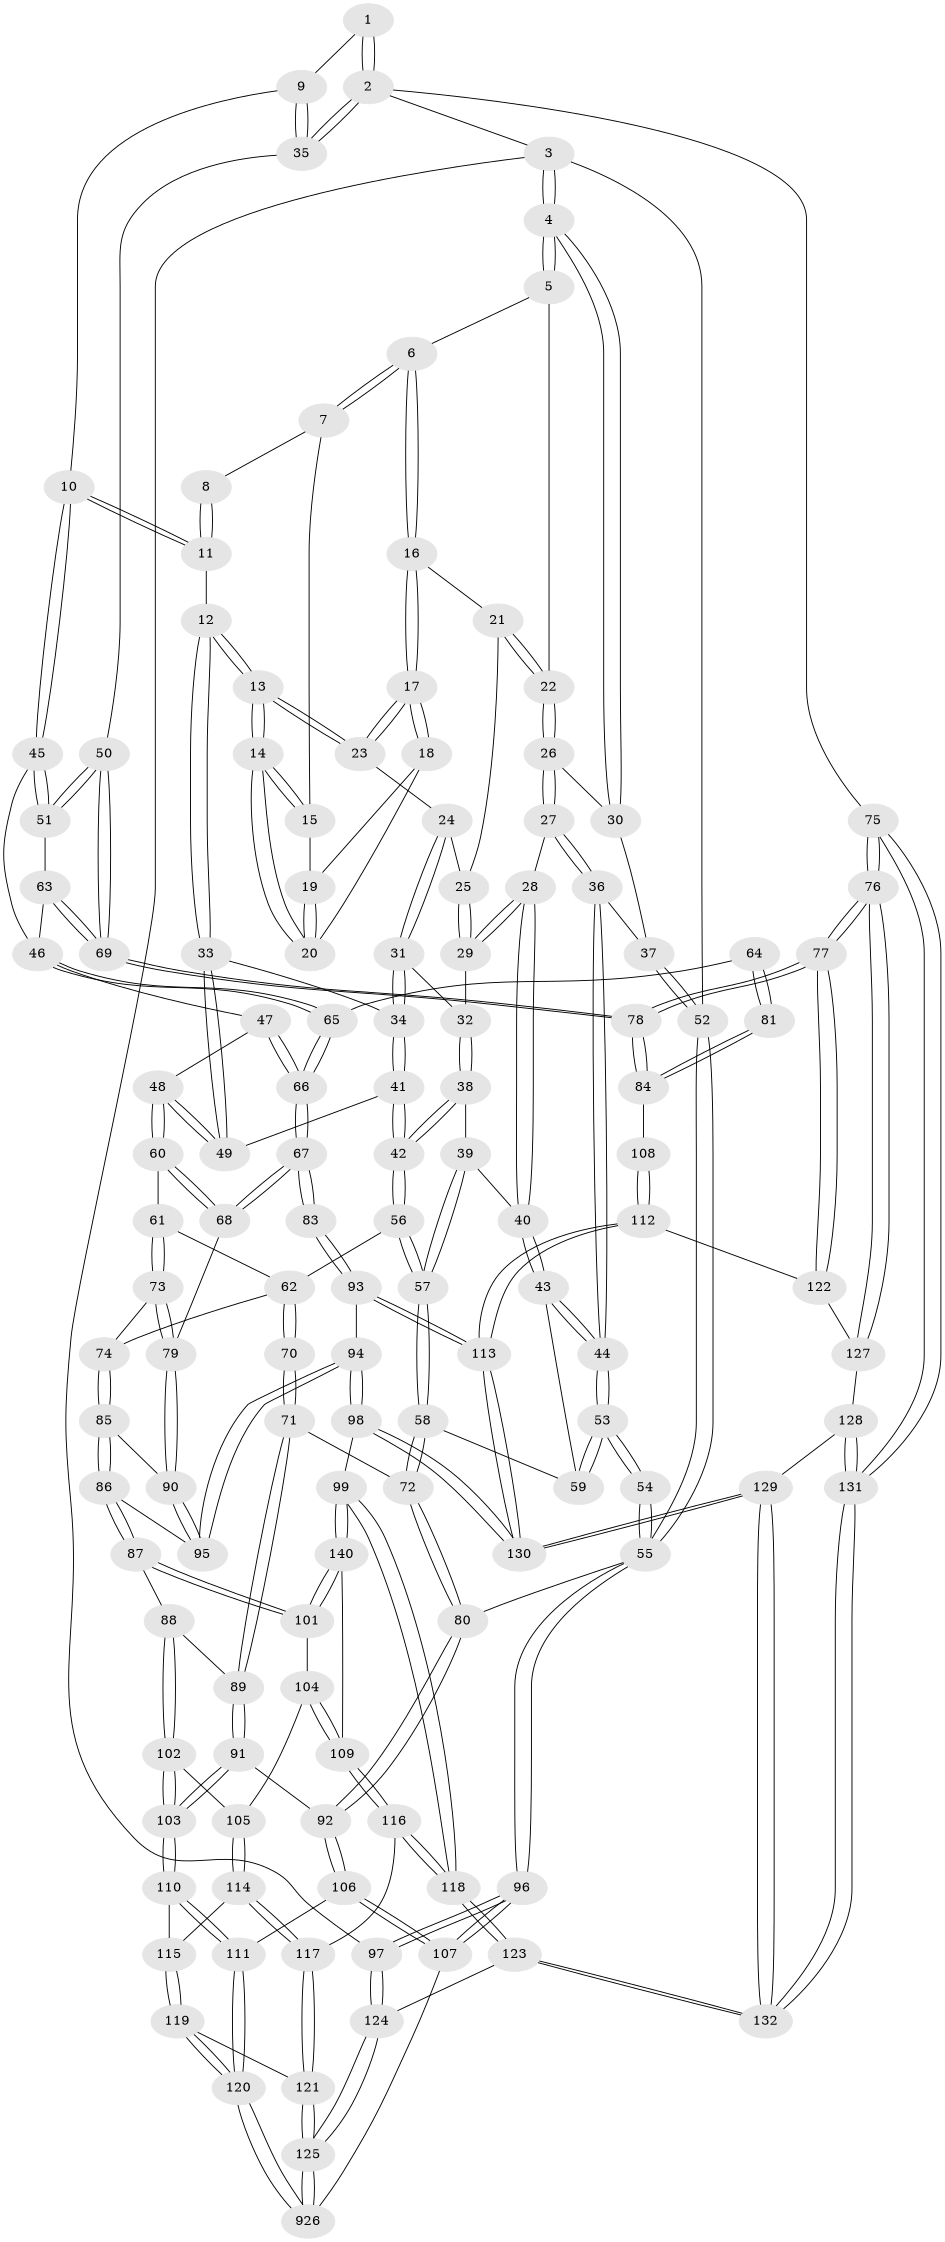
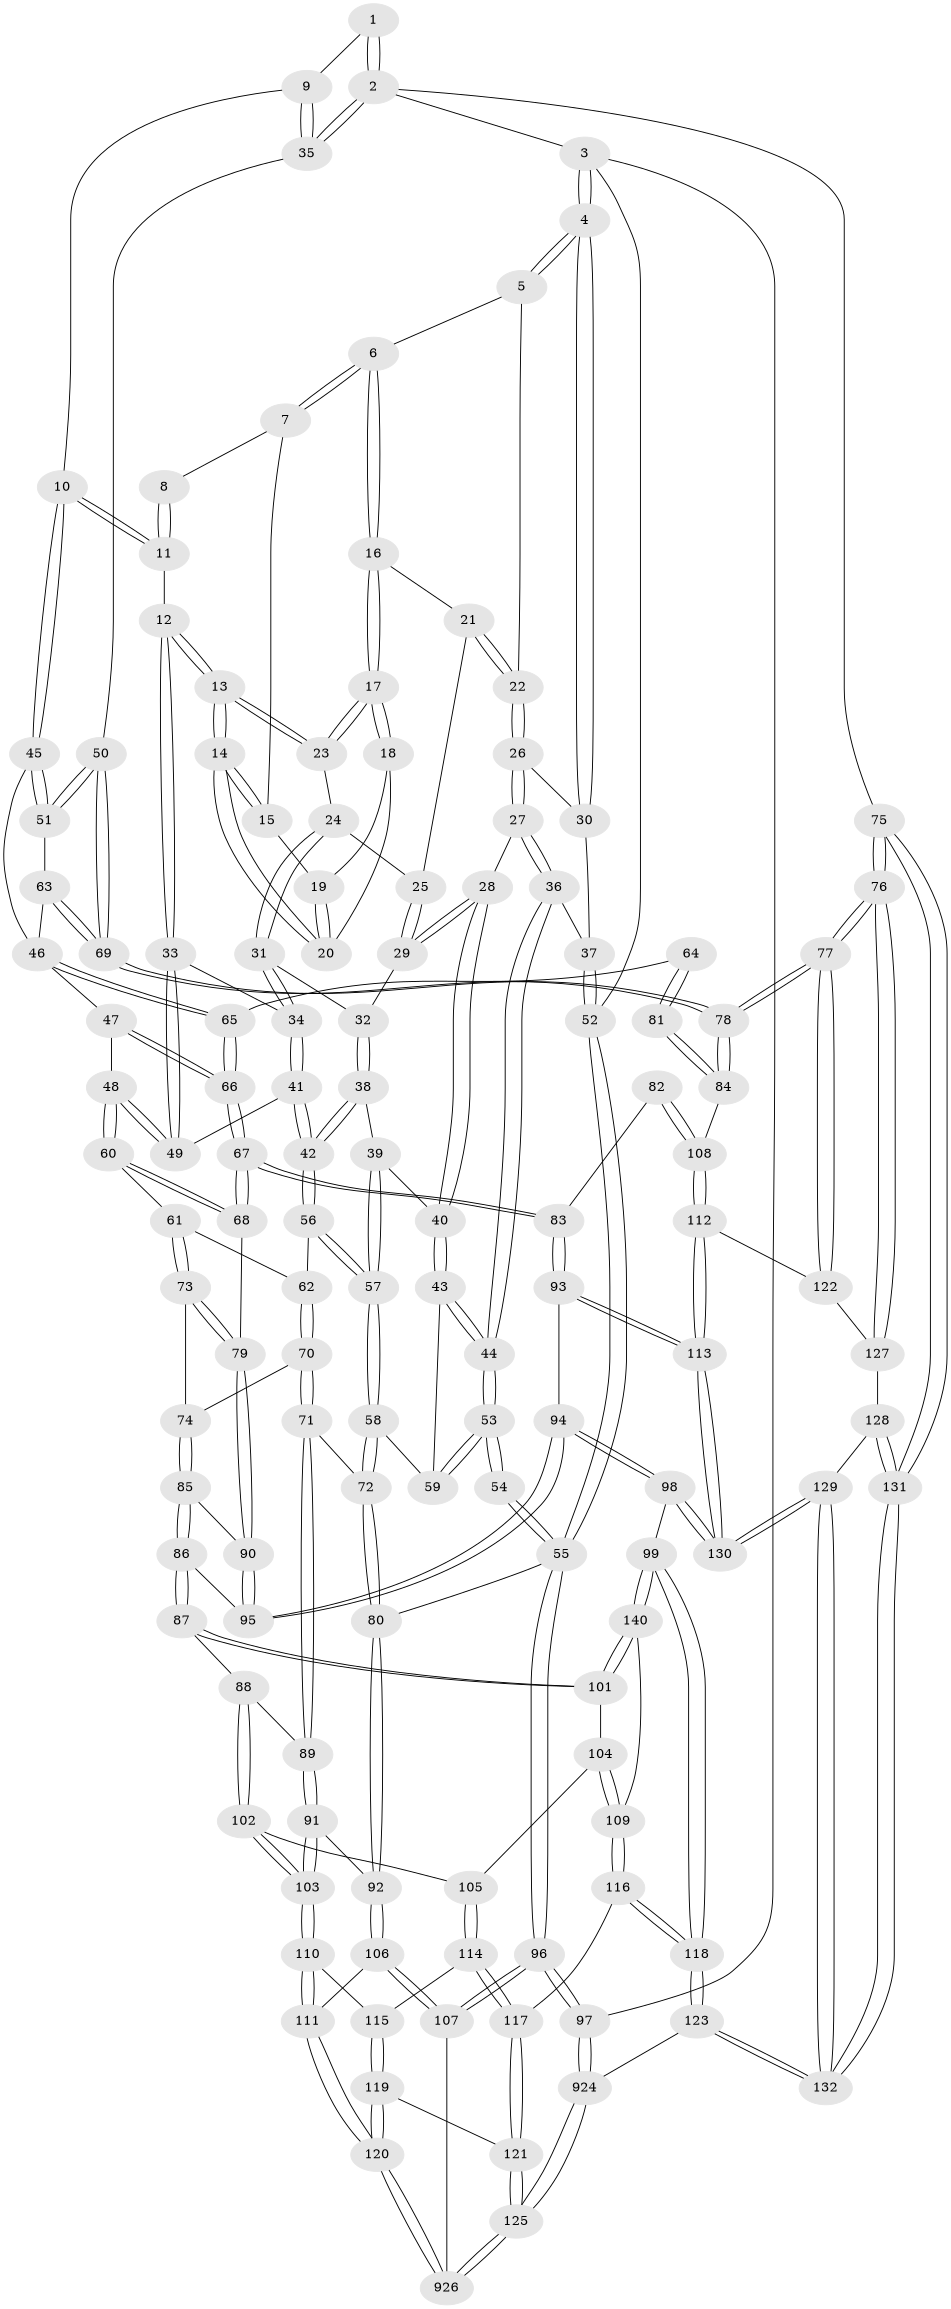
none -> (657, 1088)
(195, 1317) -> (252, 1384)
(377, 2021) -> (585, 2088)
